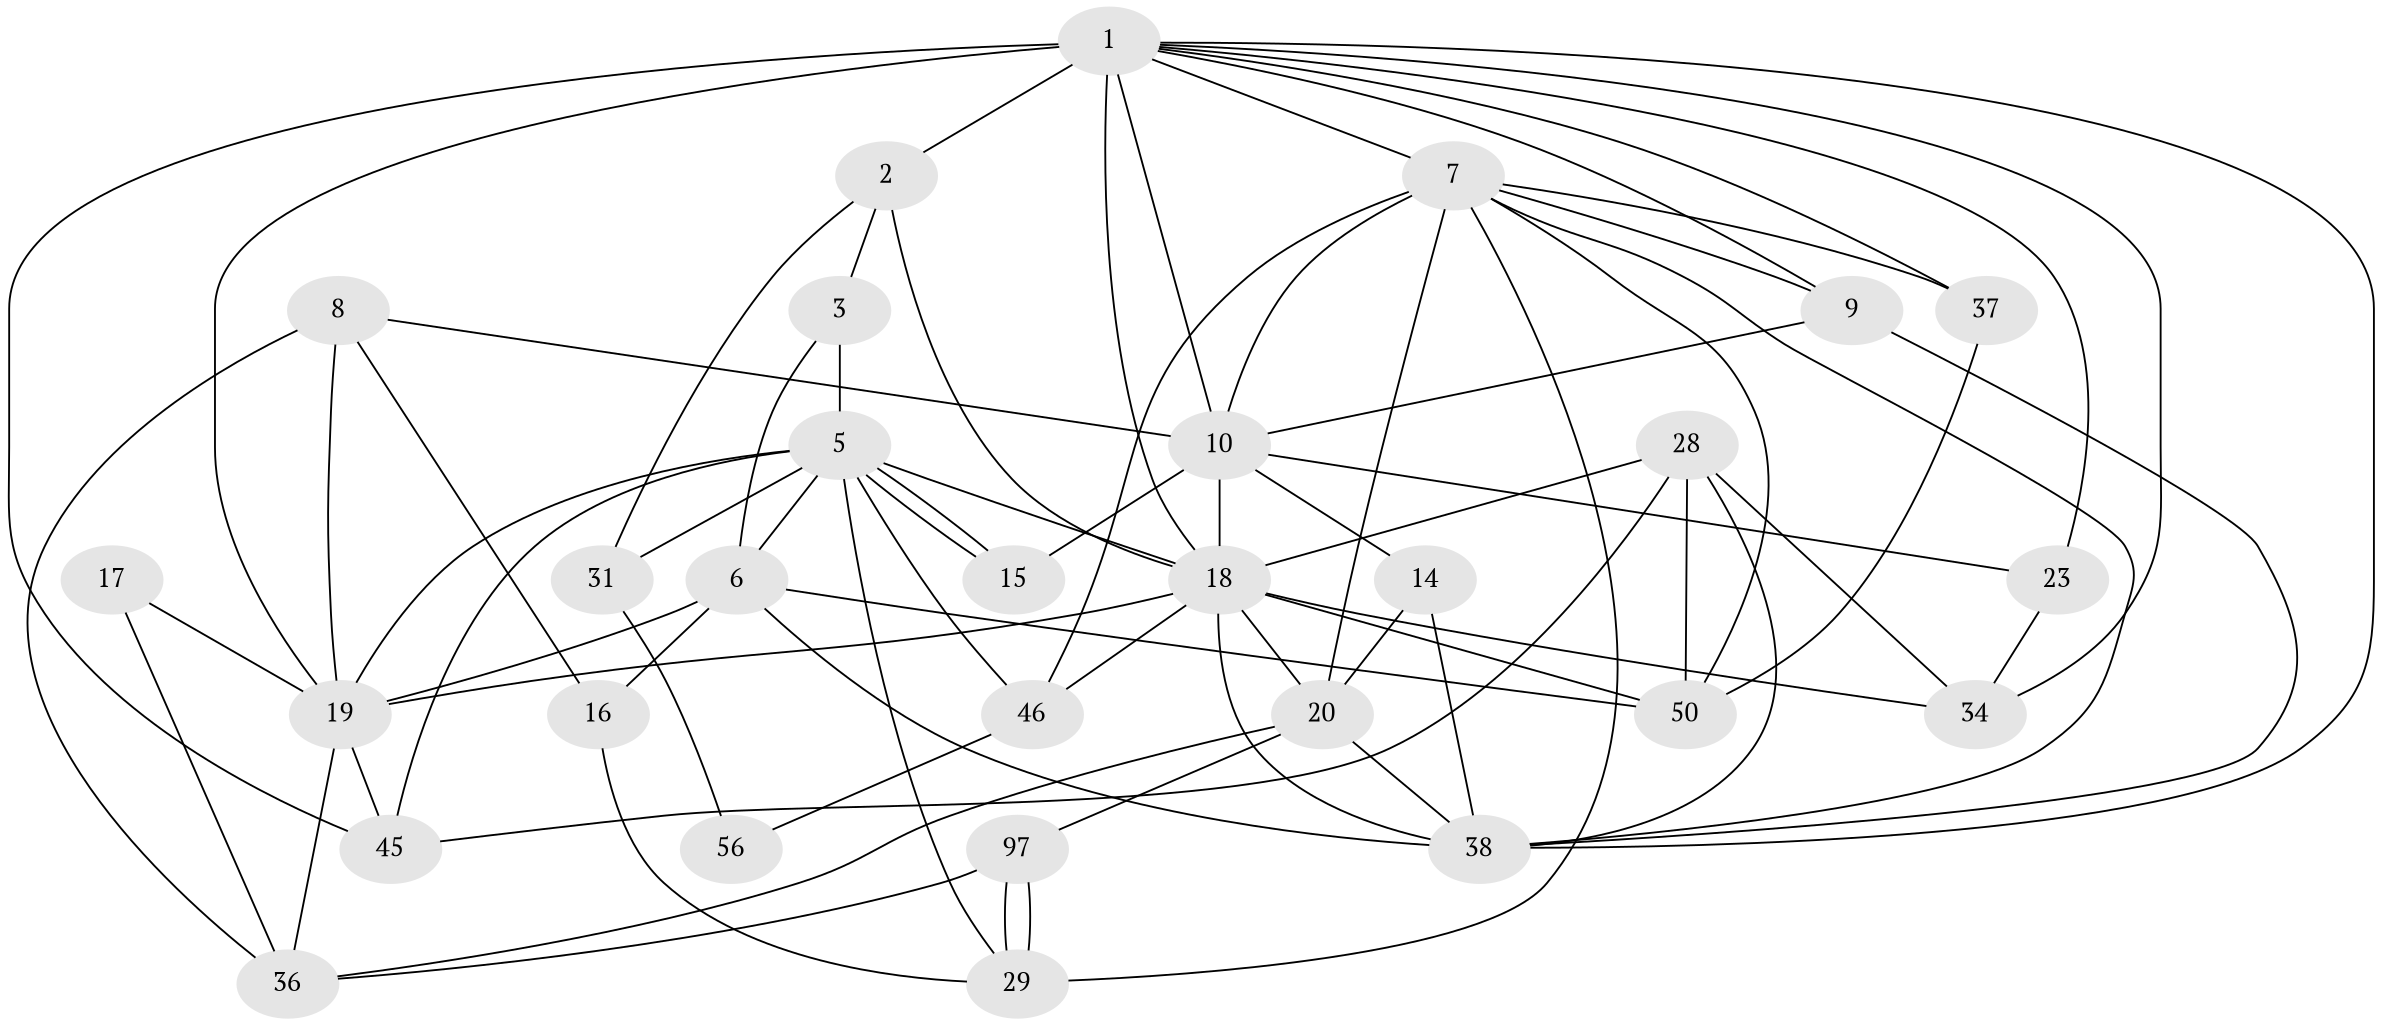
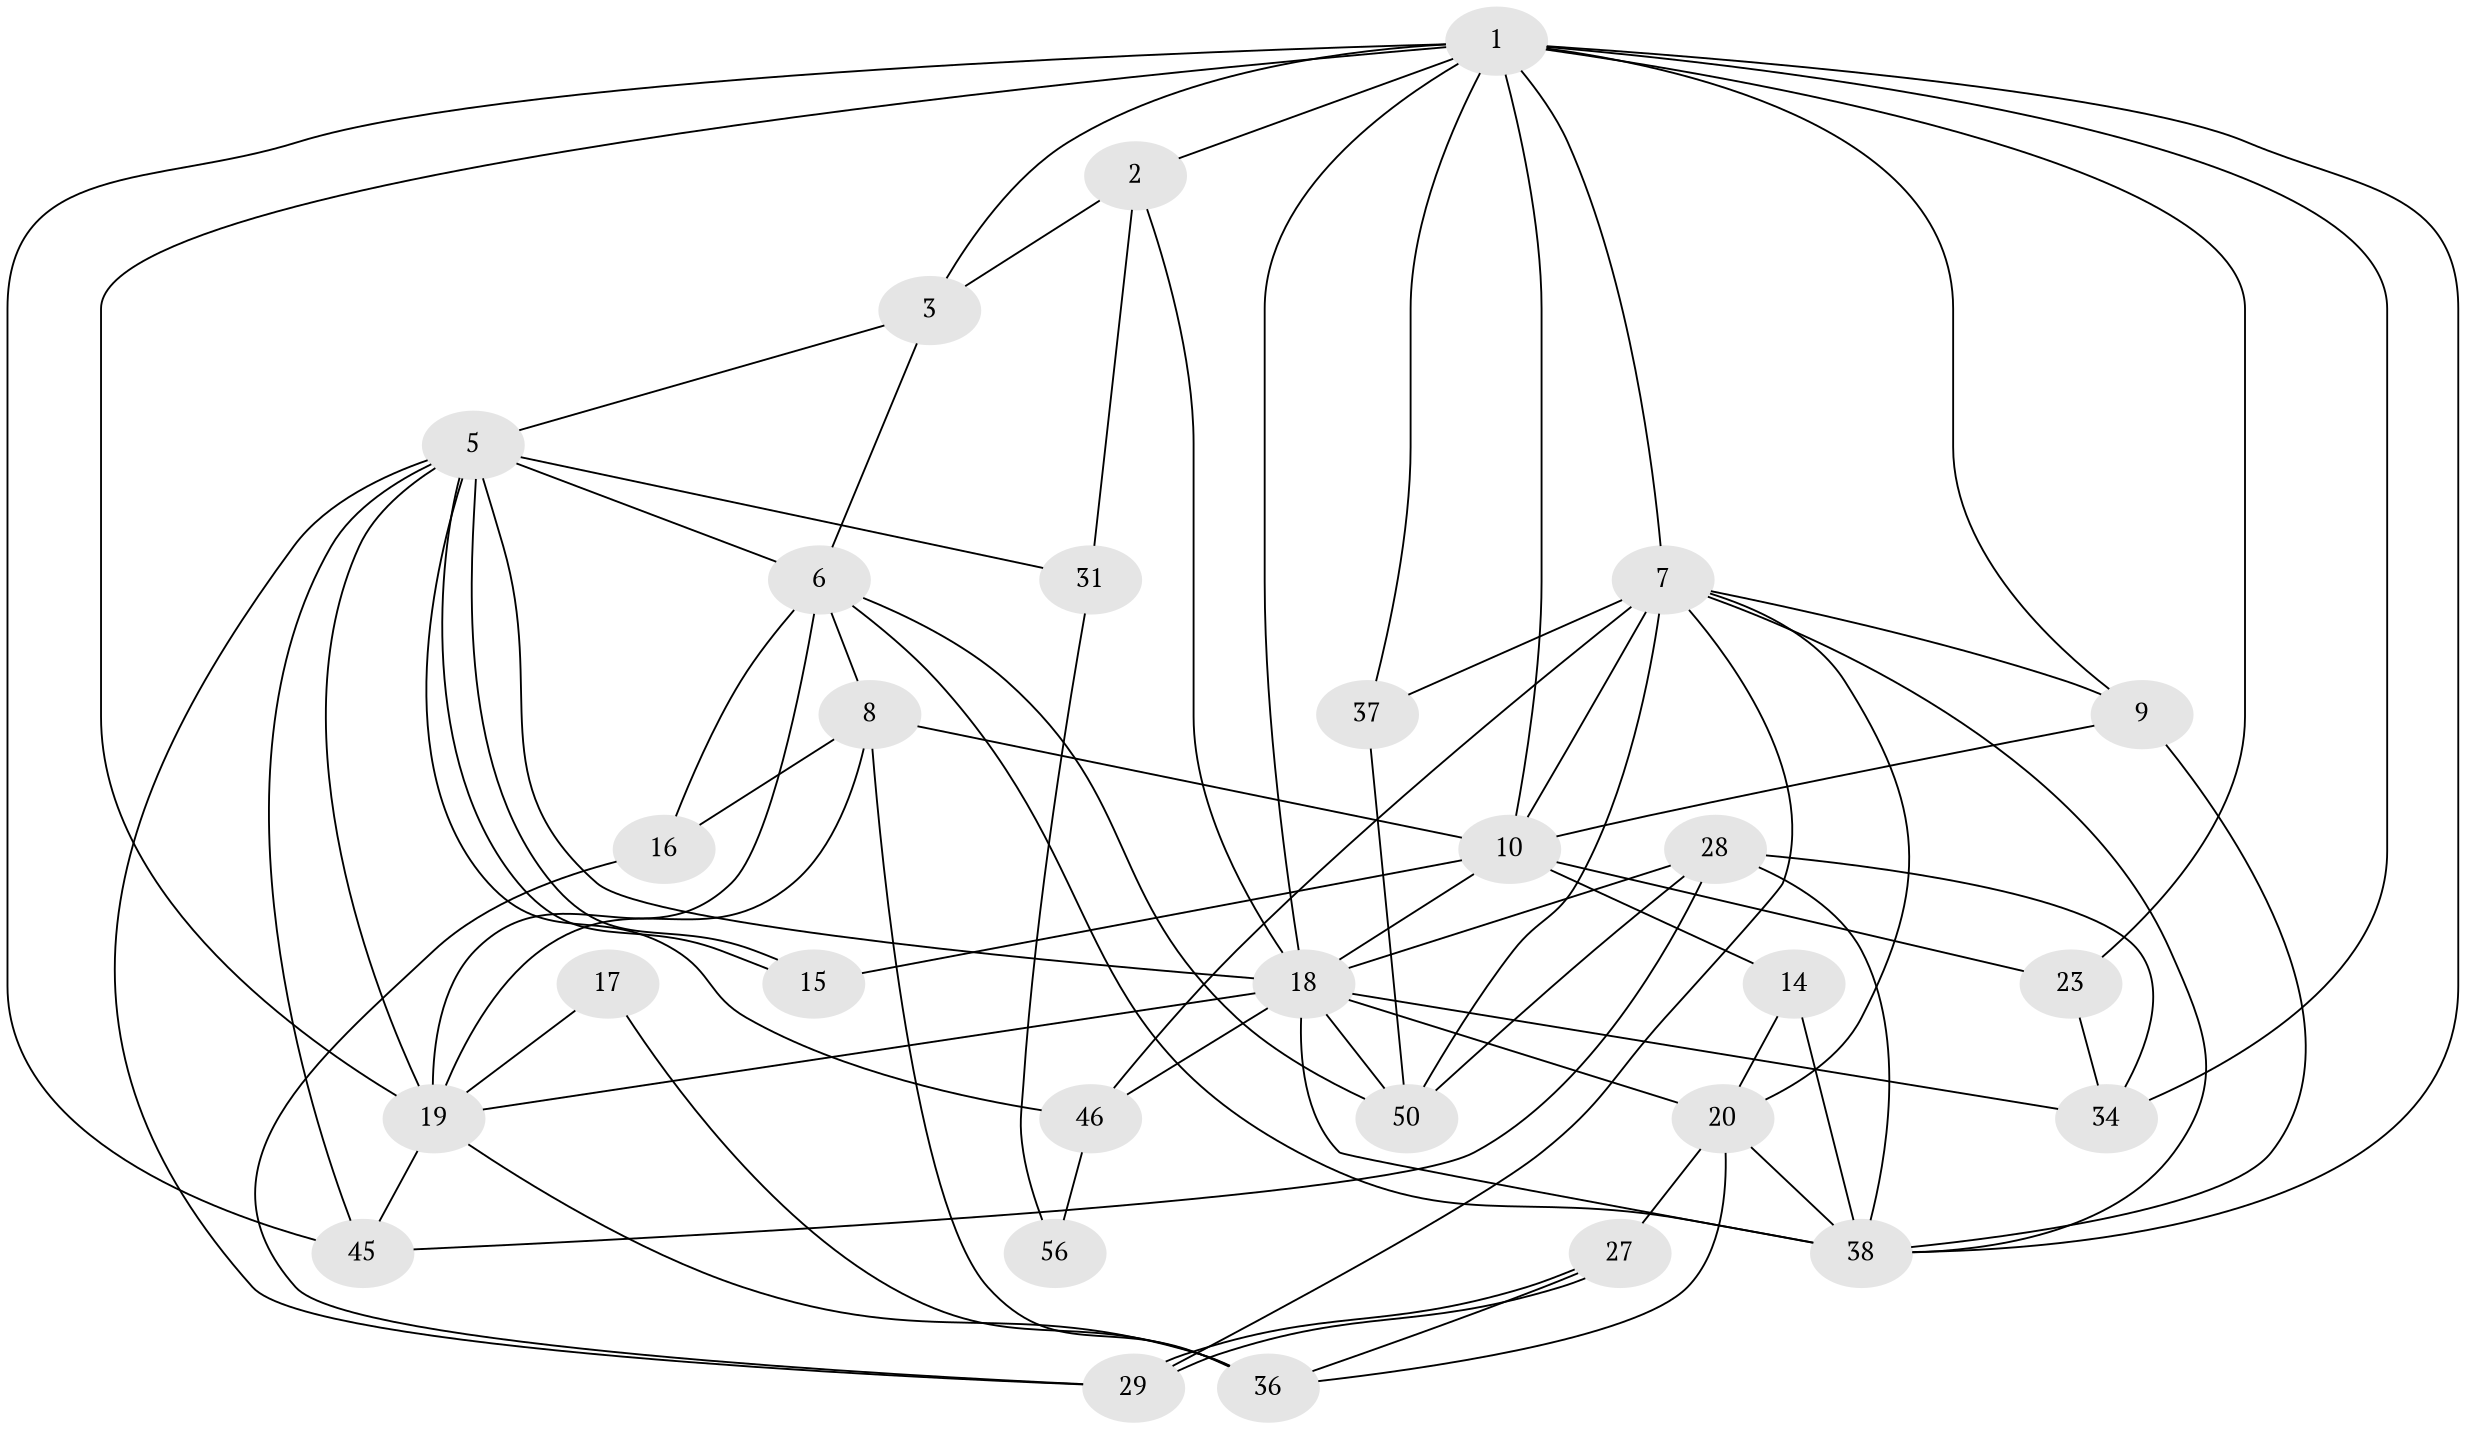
none -> (1163, 98)
none -> (845, 647)
(1018, 849) -> (1620, 1253)
